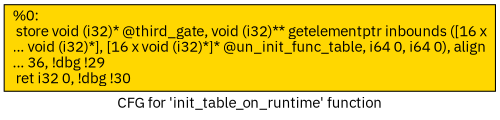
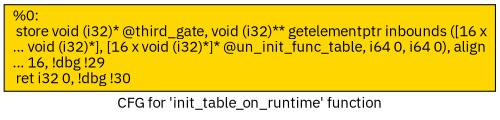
(59, 63) -> (59, 63)
